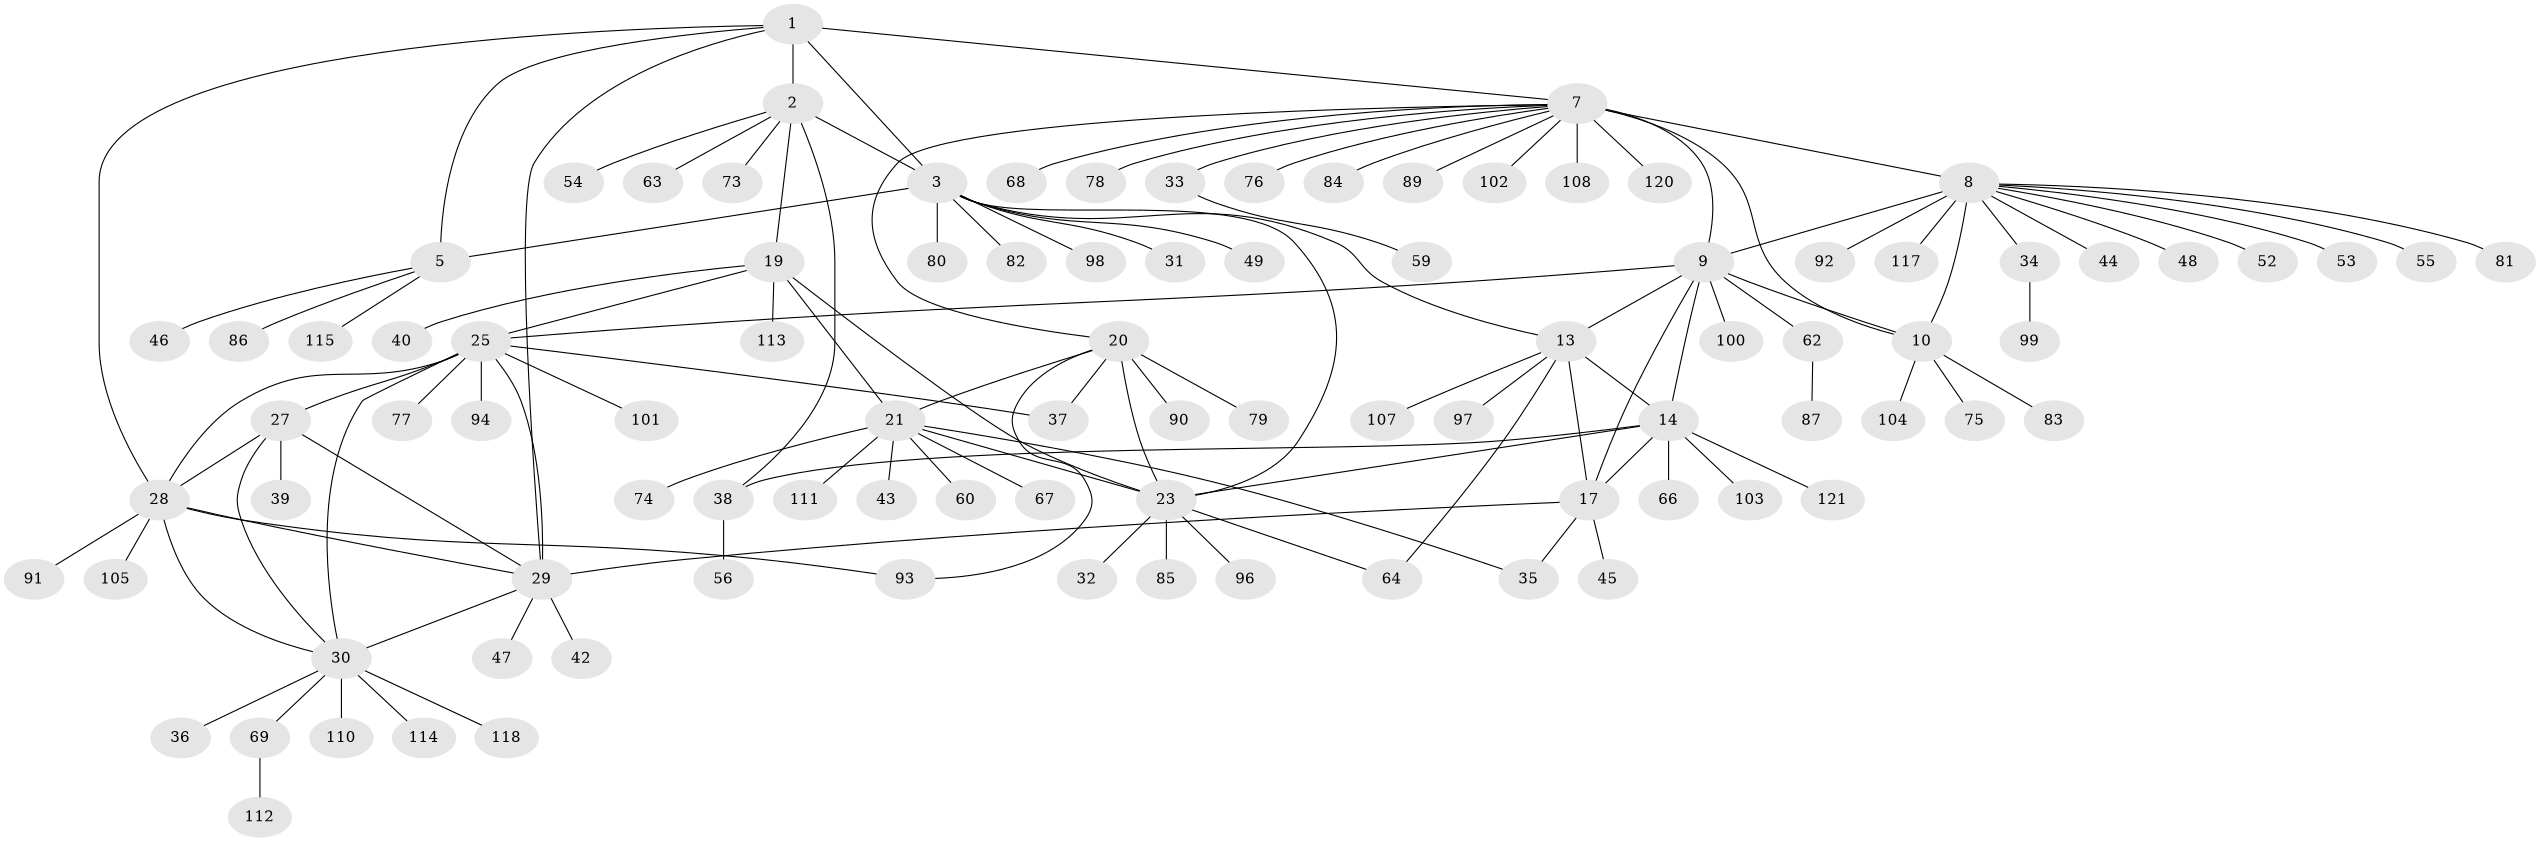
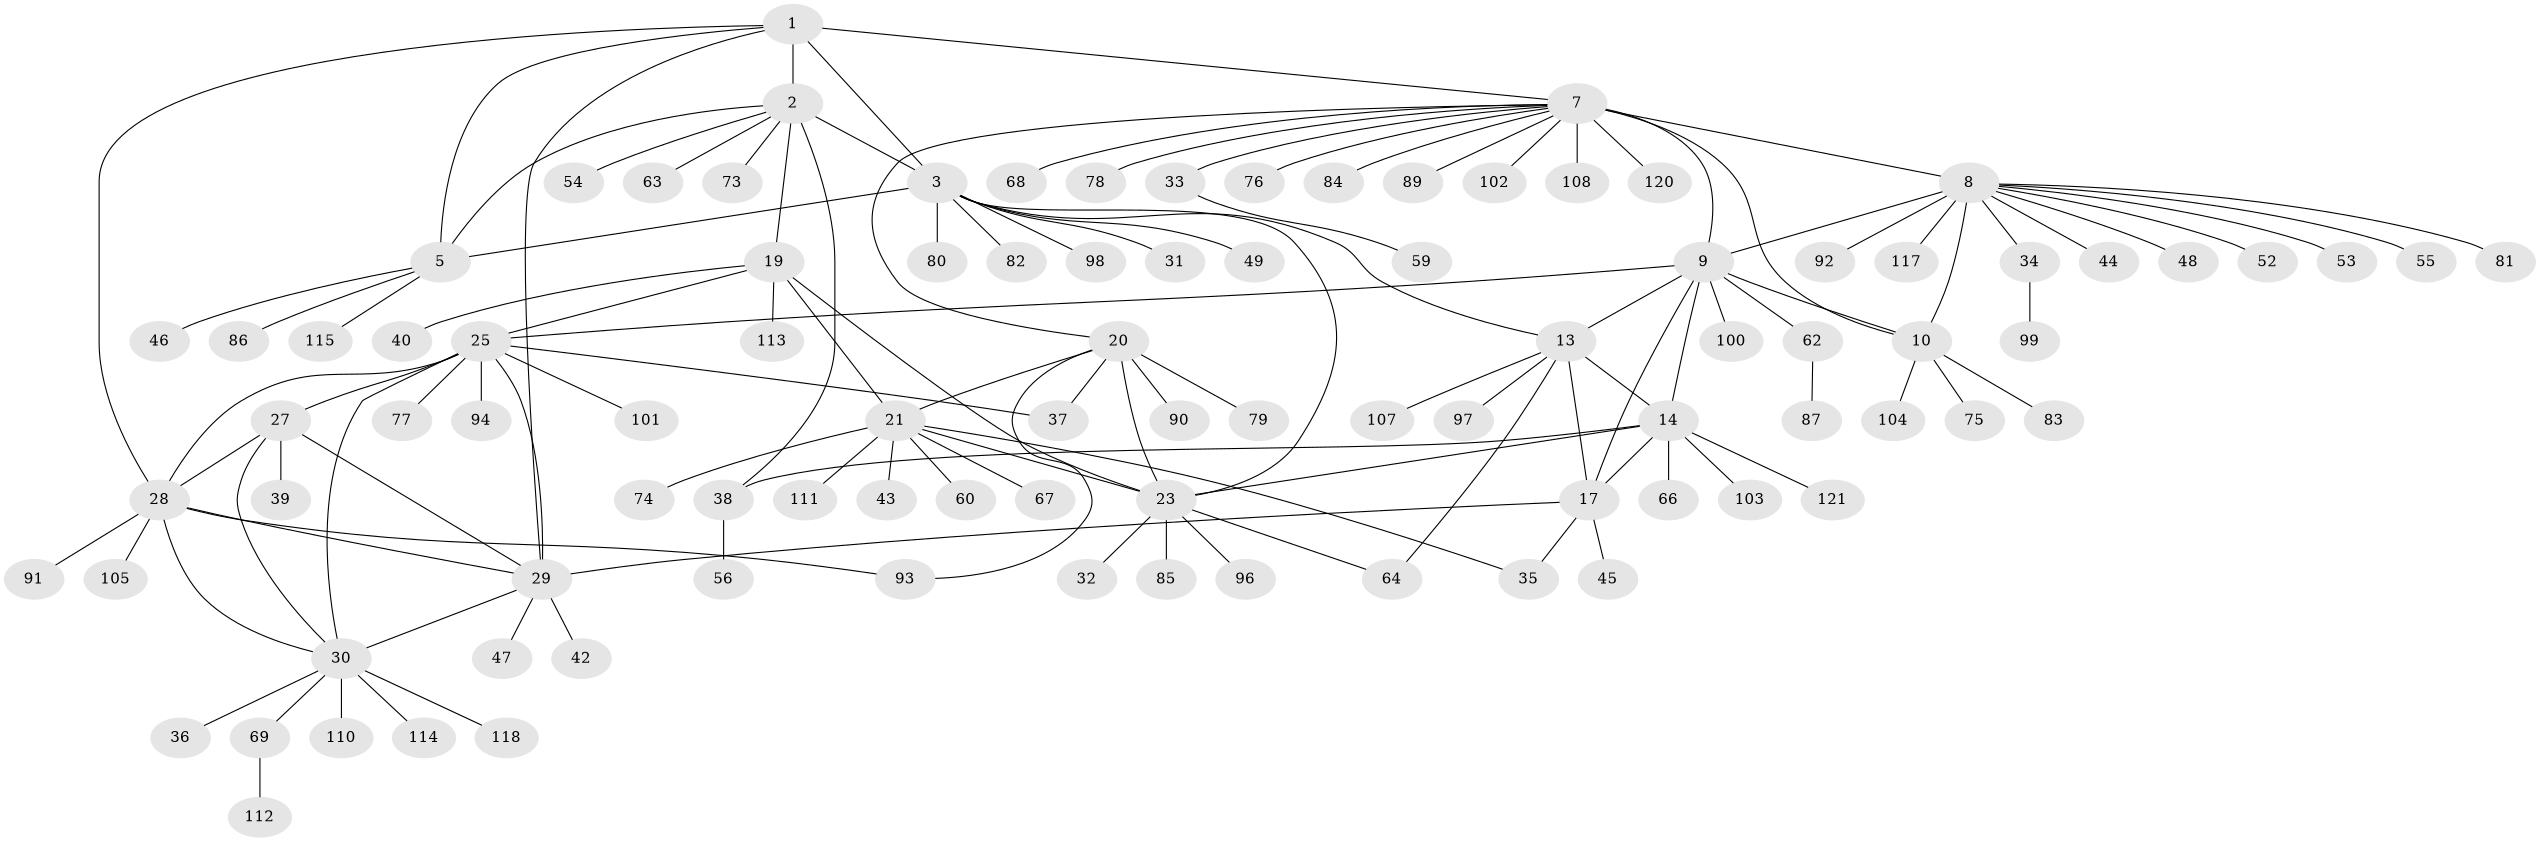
none -> (590, 138)
